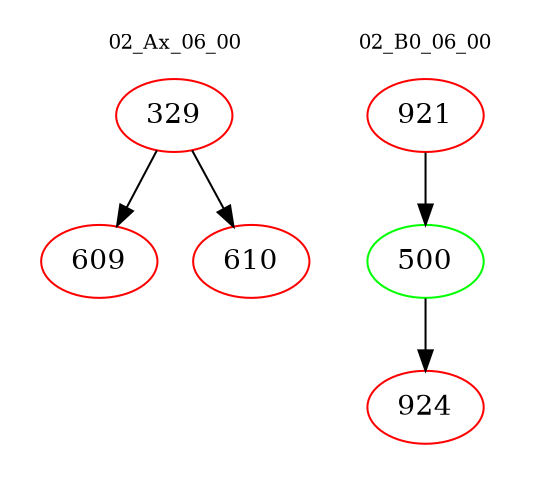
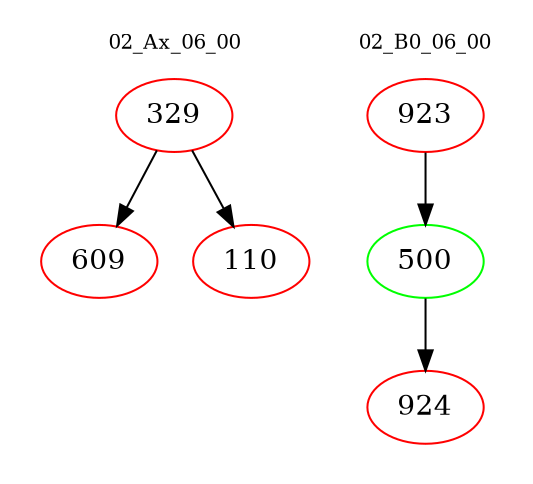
(426, 116) -> (426, 116)
(251, 261) -> (251, 261)
